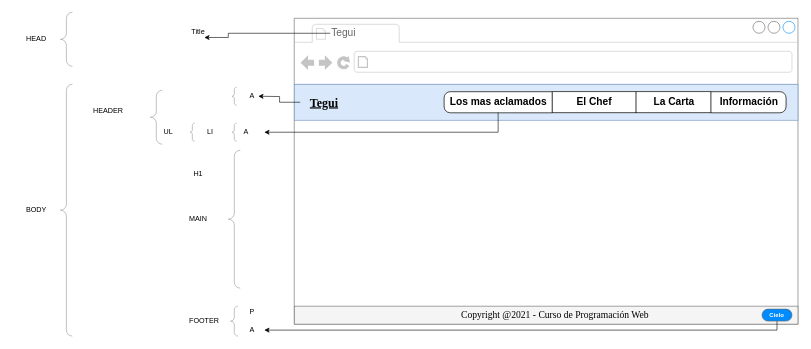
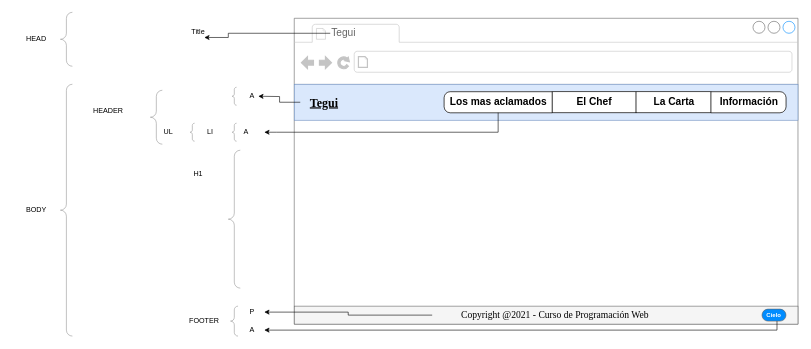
(198, 219) -> none
none -> (348, 314)
(777, 315) -> (774, 315)
